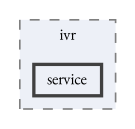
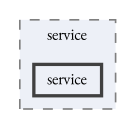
(68, 36) -> (68, 36)
